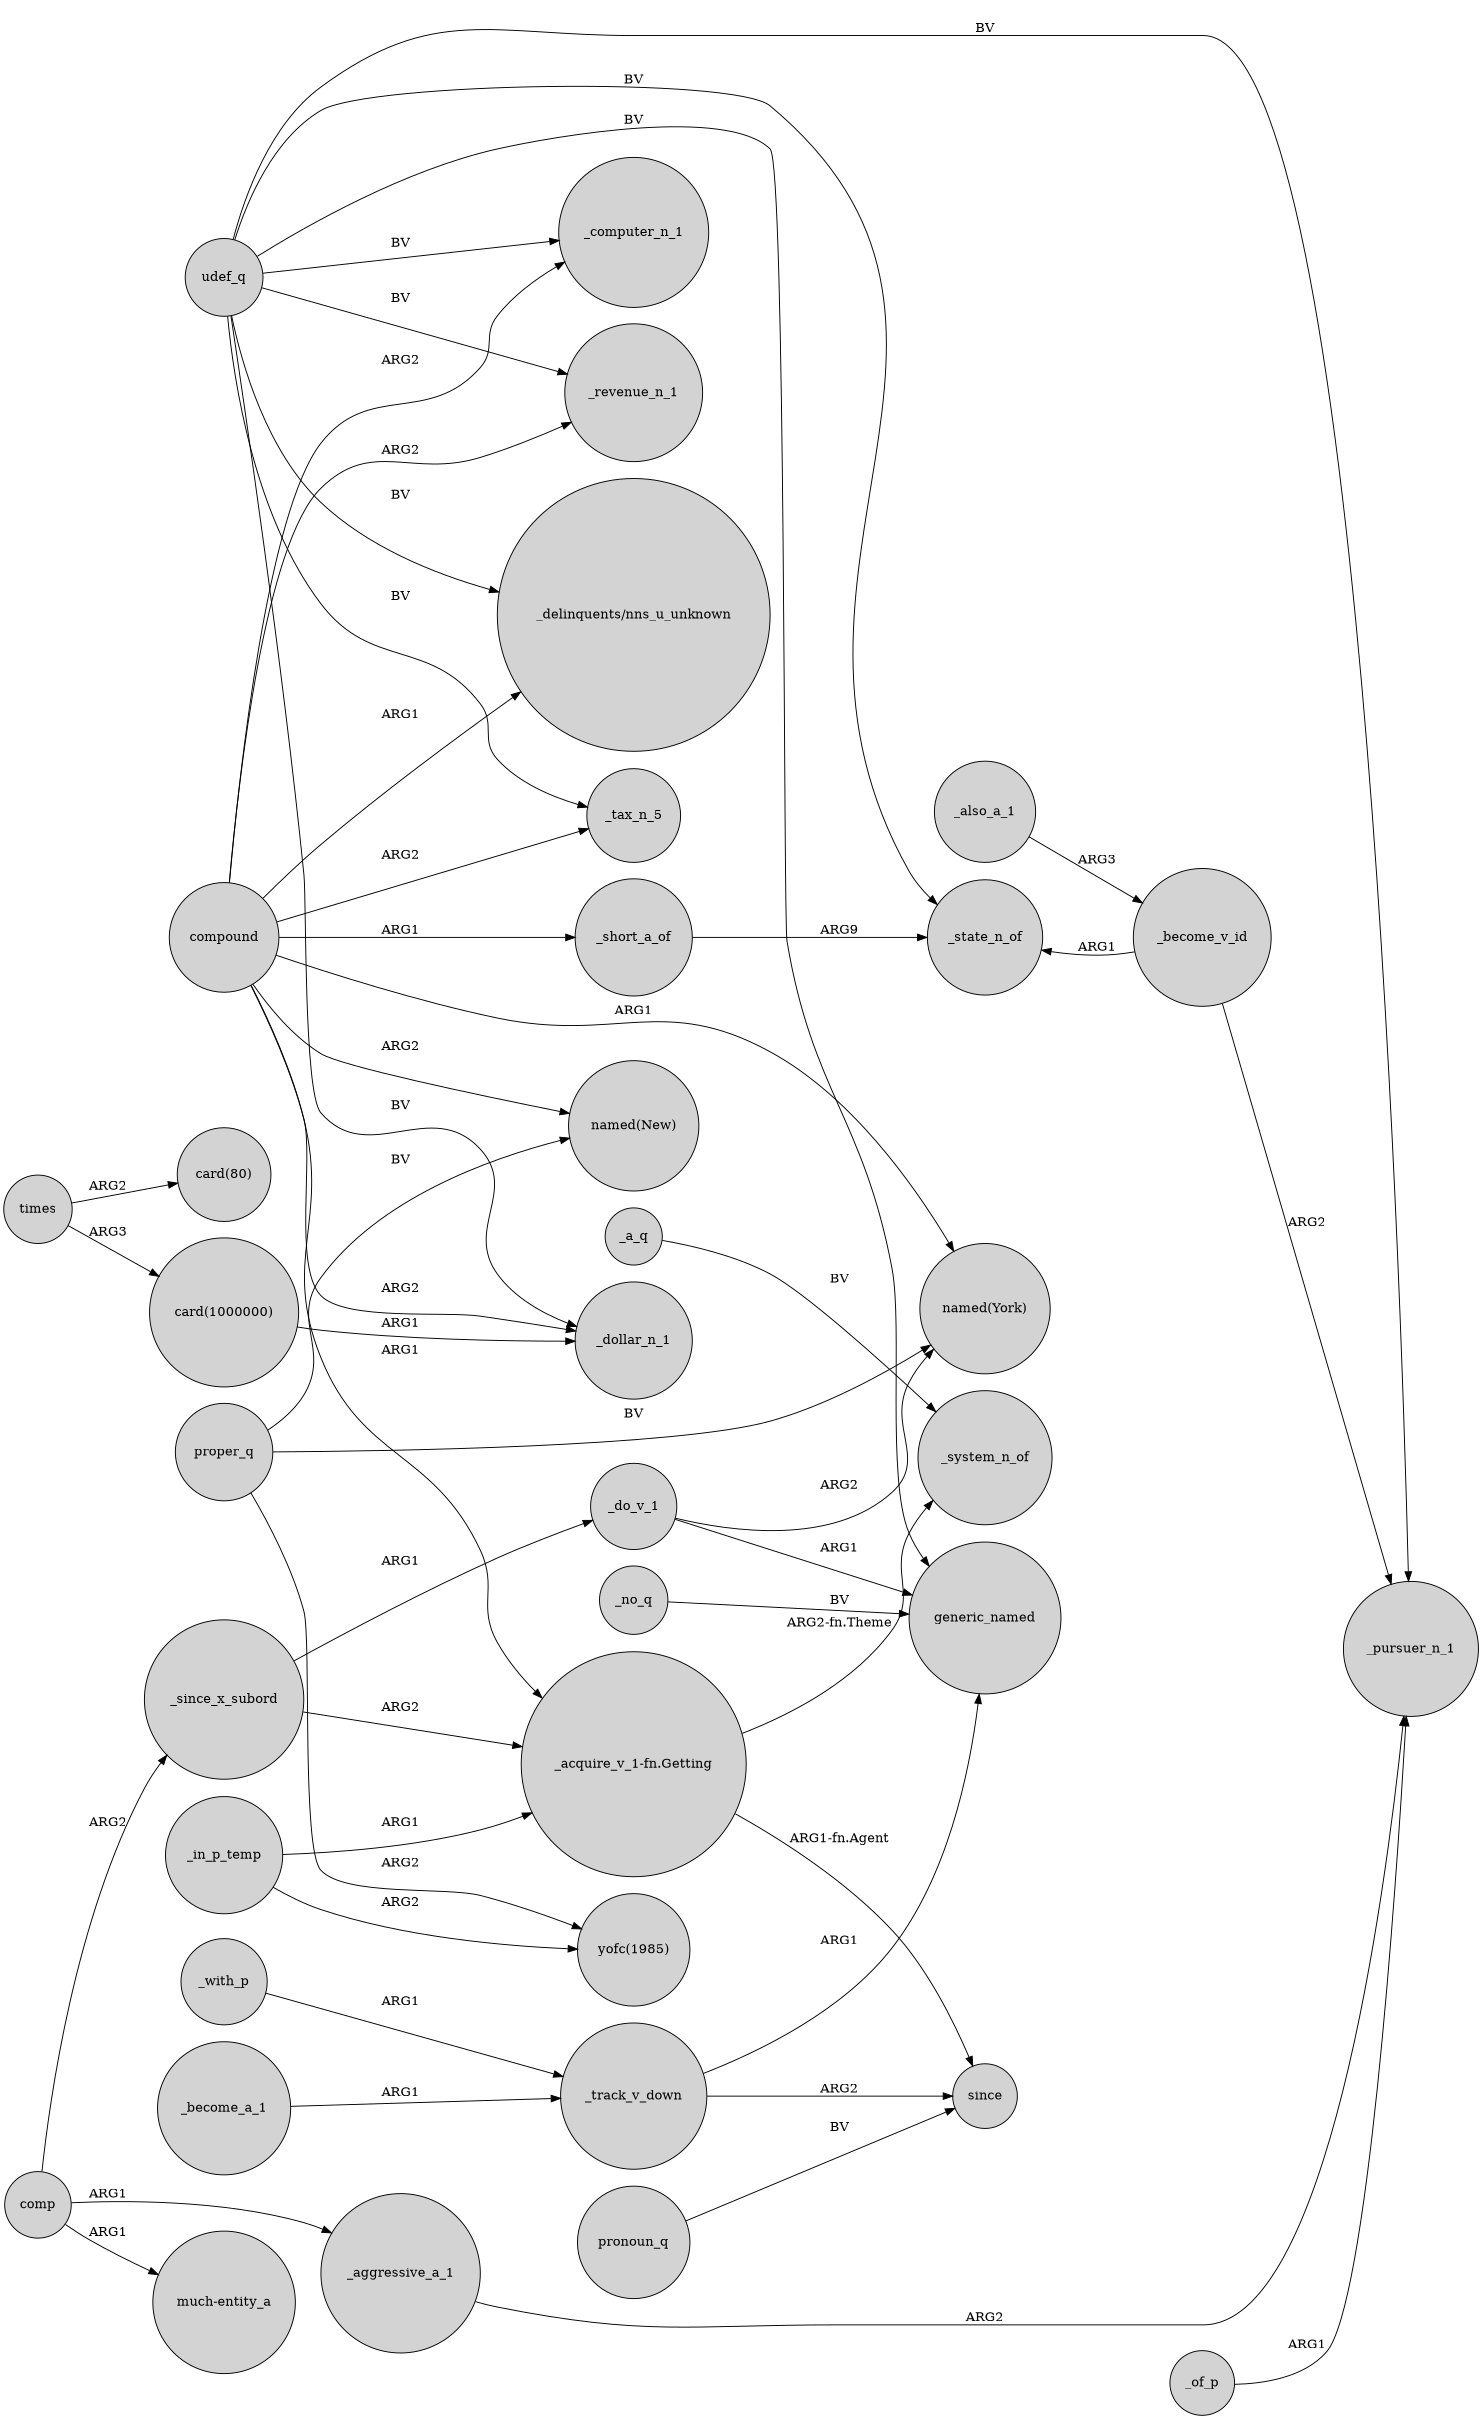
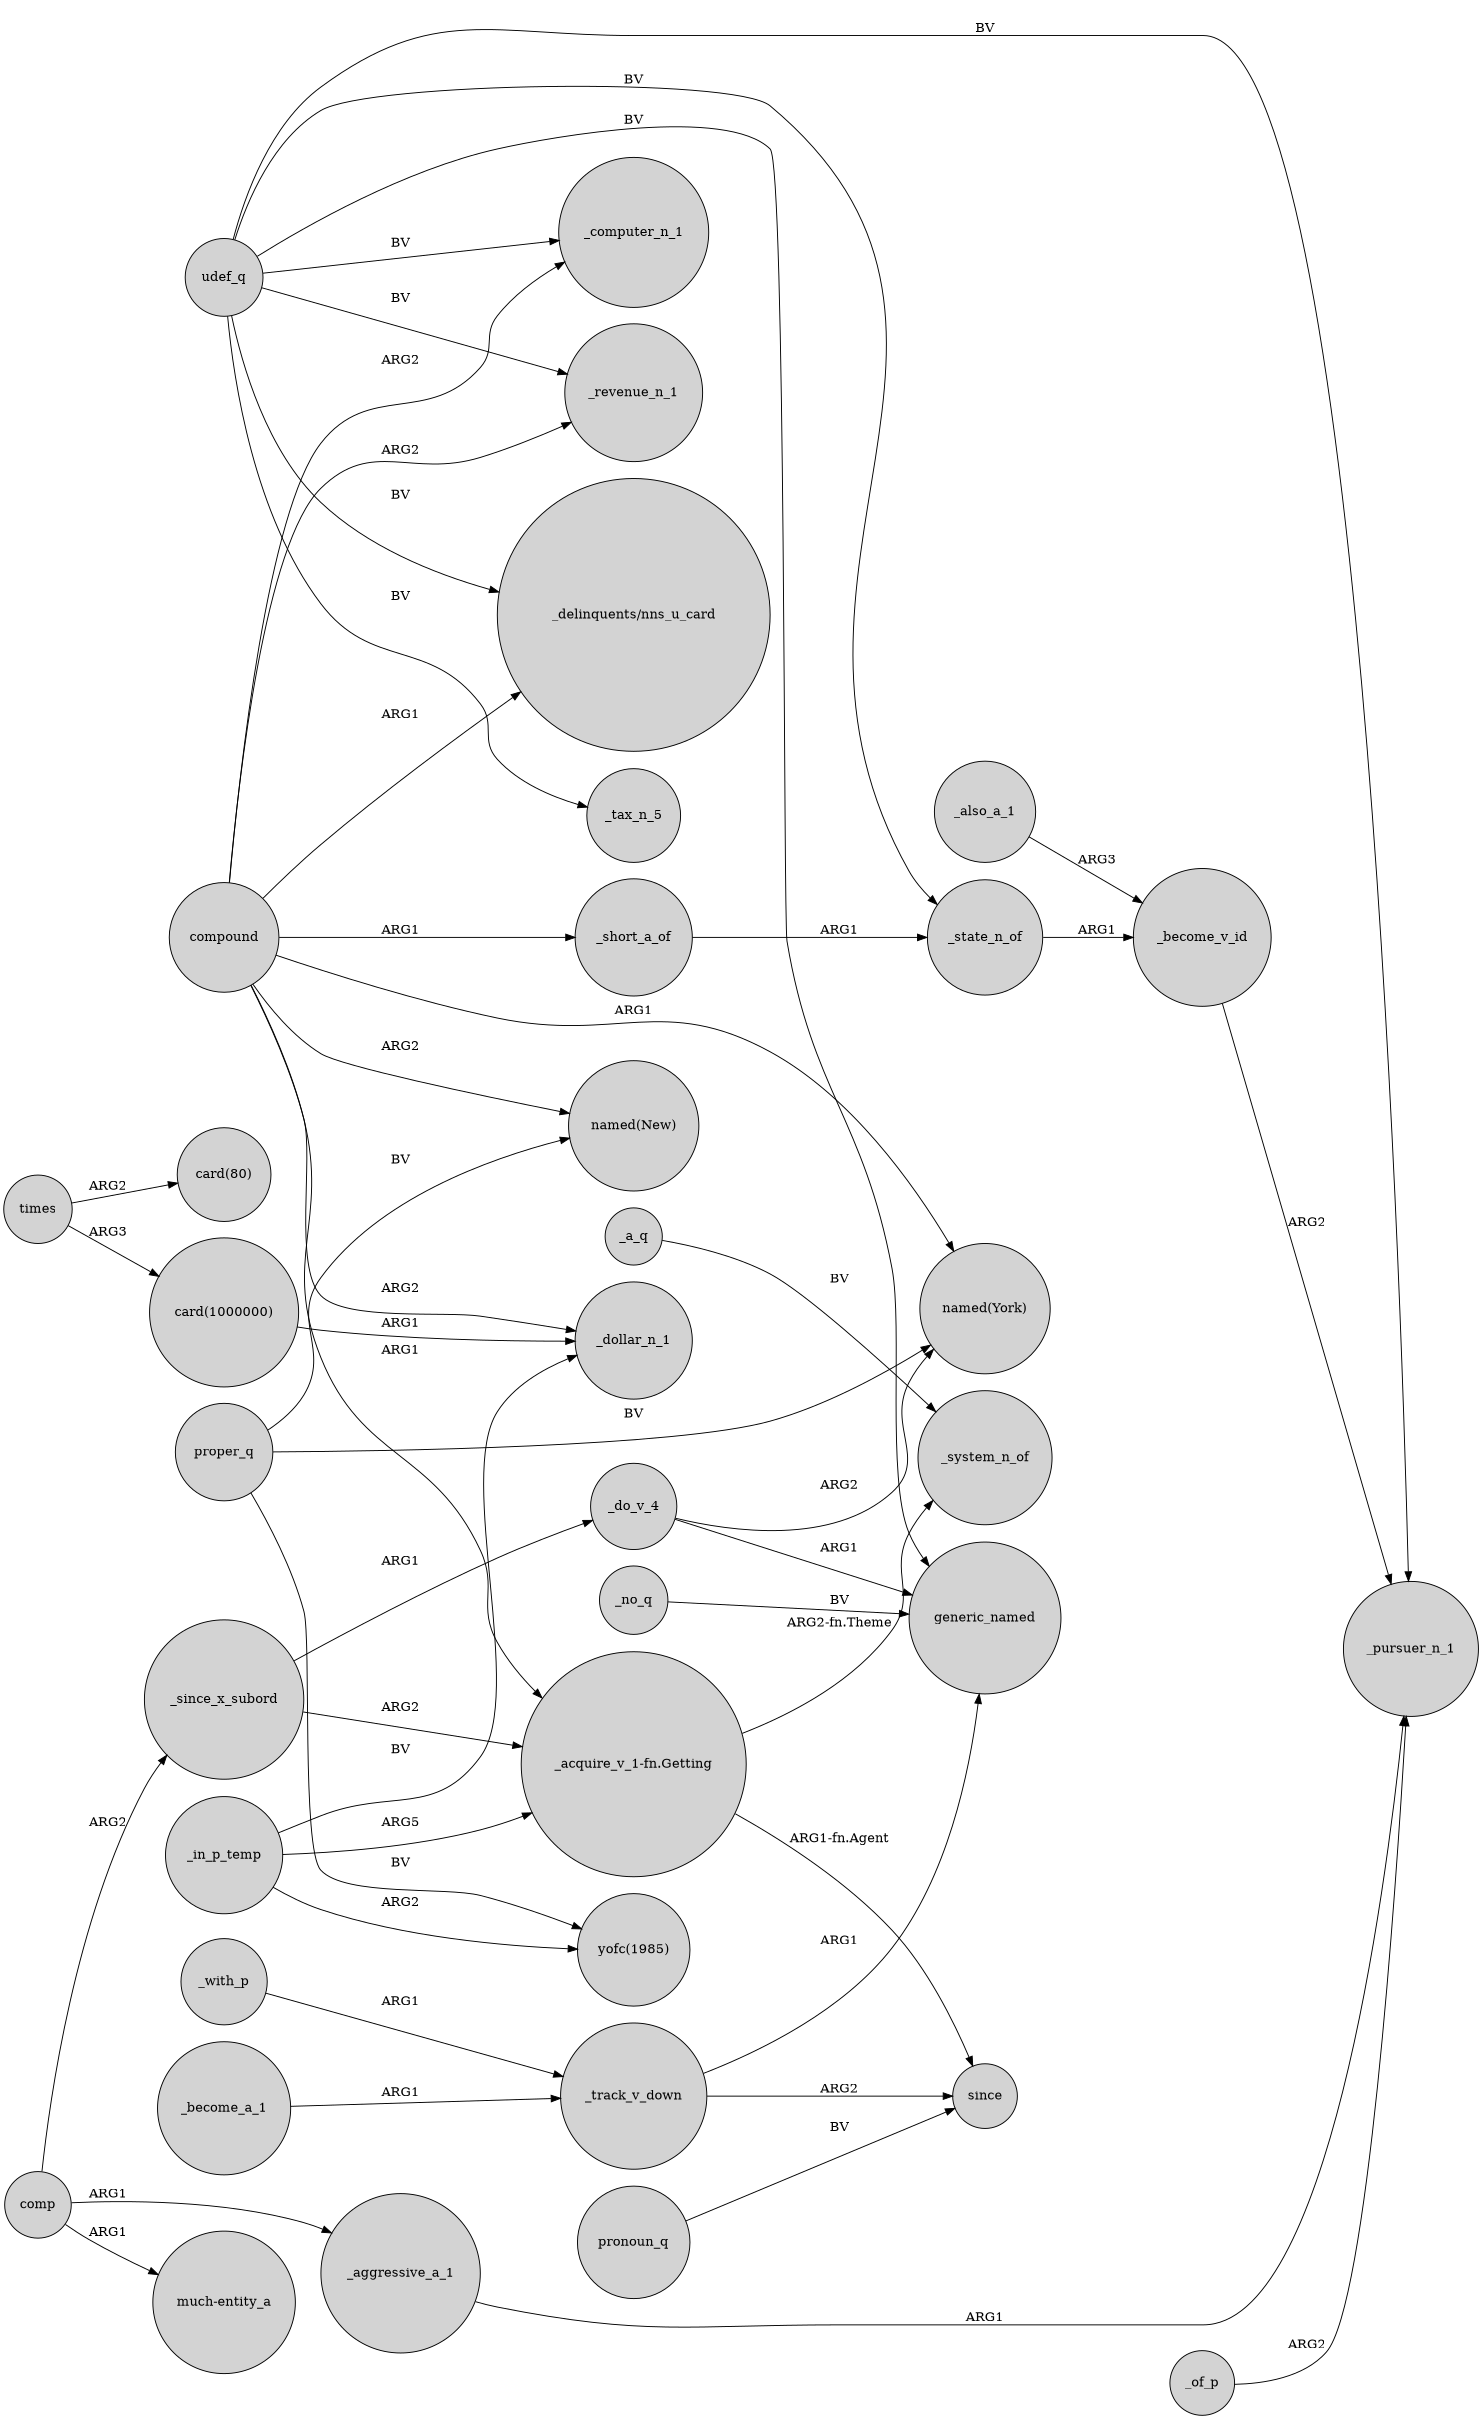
(634, 615) -> (634, 615)
(428, 877) -> none
(304, 878) -> (495, 1650)
(839, 930) -> (839, 930)
(1093, 955) -> (1083, 937)
(634, 1506) -> (634, 1506)
(401, 1823) -> (401, 1823)
(401, 1863) -> (401, 1863)
(985, 2318) -> (985, 2318)
(1307, 2345) -> (1307, 2345)
